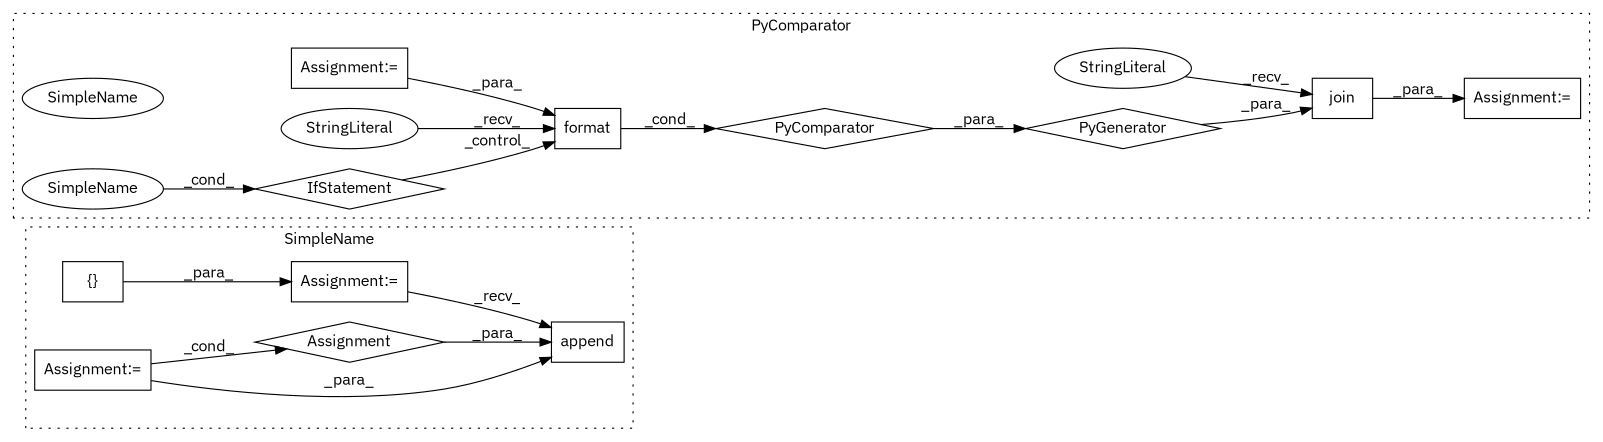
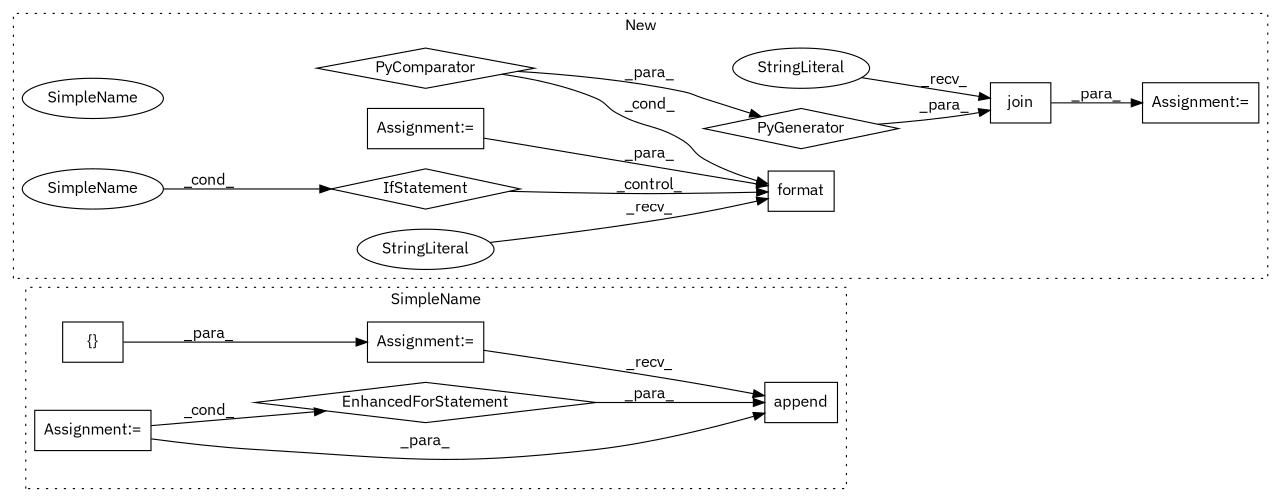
(801, 26) -> (641, 26)
(663, 129) -> (632, 121)
(350, 342) -> (426, 402)
